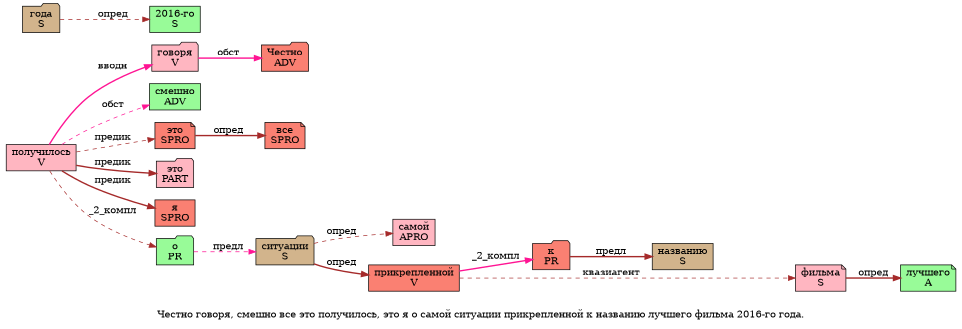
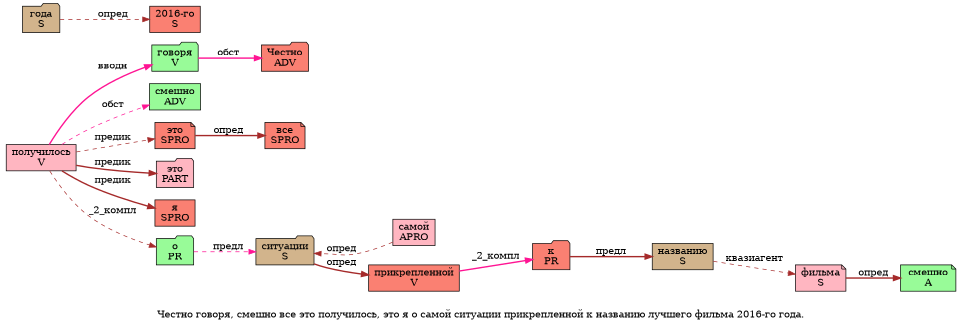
(175, 19) -> (175, 19)
(175, 58) -> (175, 58)
(350, 237) -> (358, 254)
(624, 278) -> (751, 267)
(928, 278) -> (928, 278)
